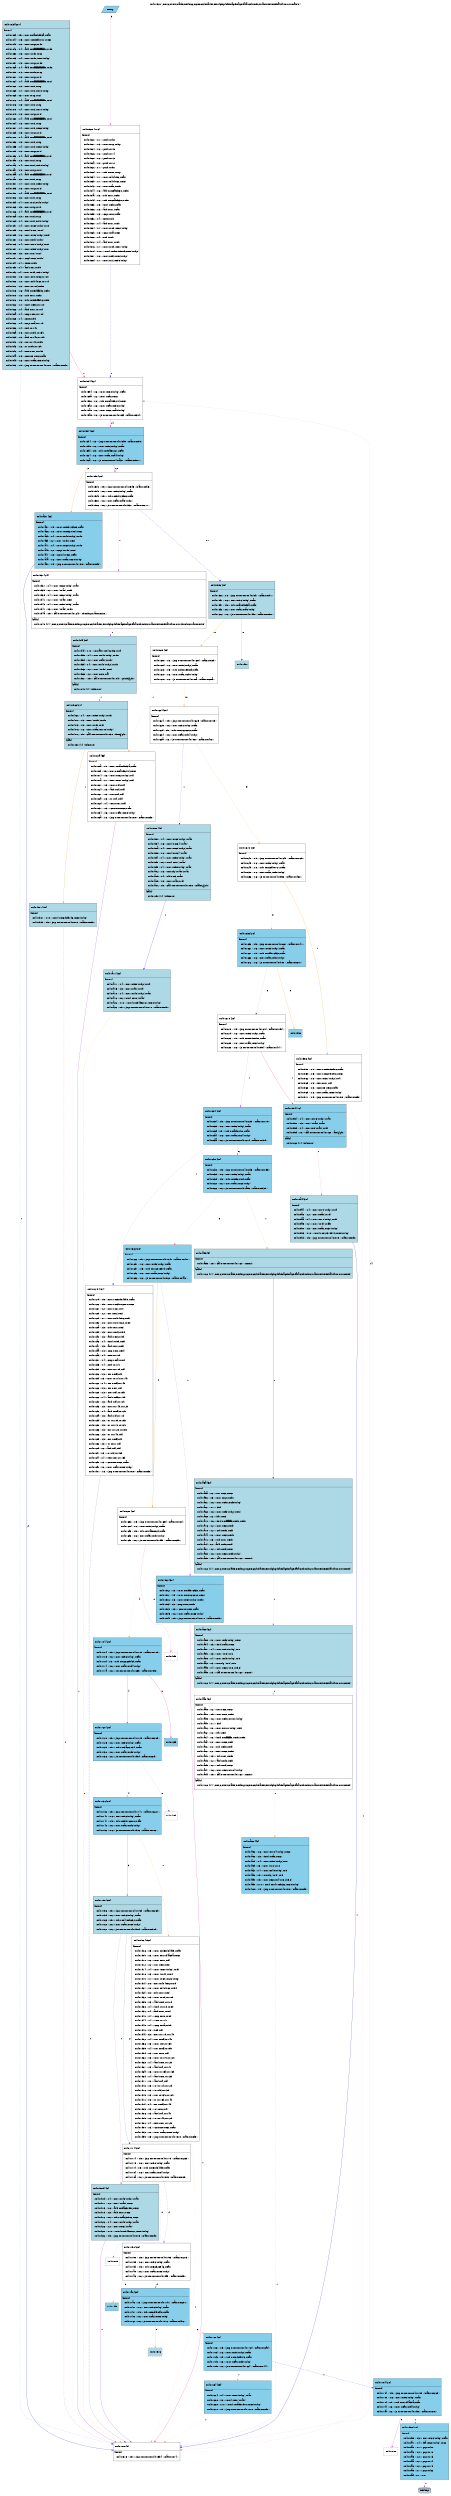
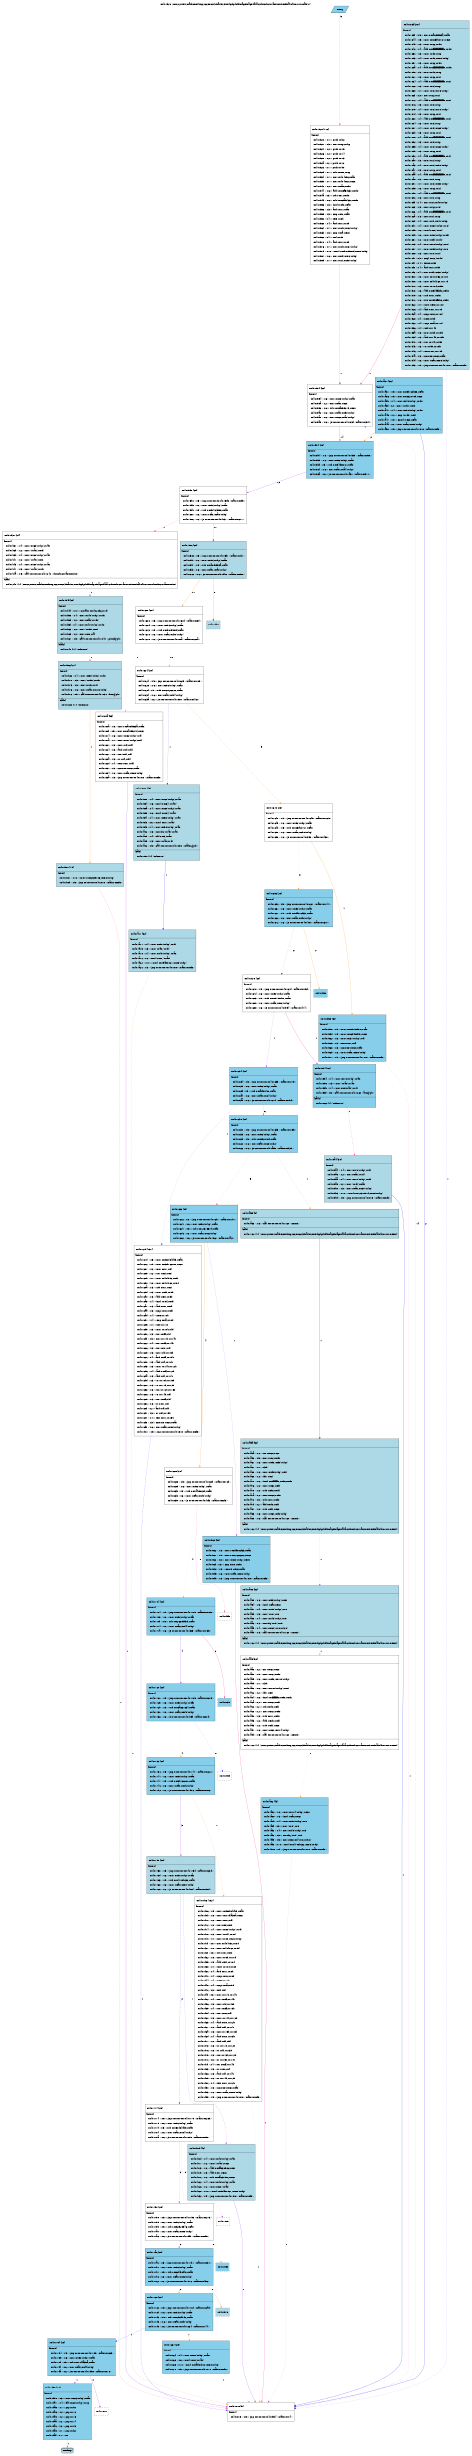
(77, 487) -> (370, 436)
(328, 1078) -> (352, 1038)
